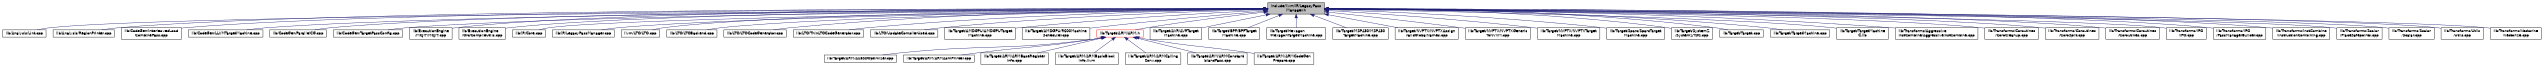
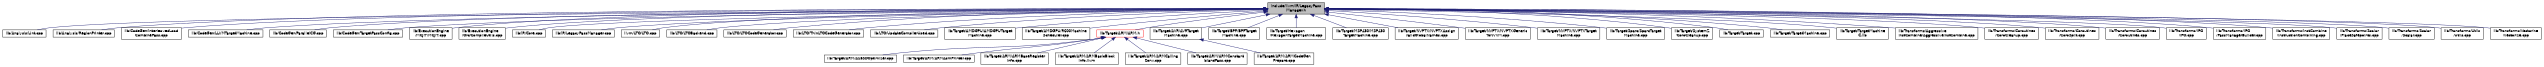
(1692, 33) -> (1692, 33)
(1197, 46) -> (1232, 46)
